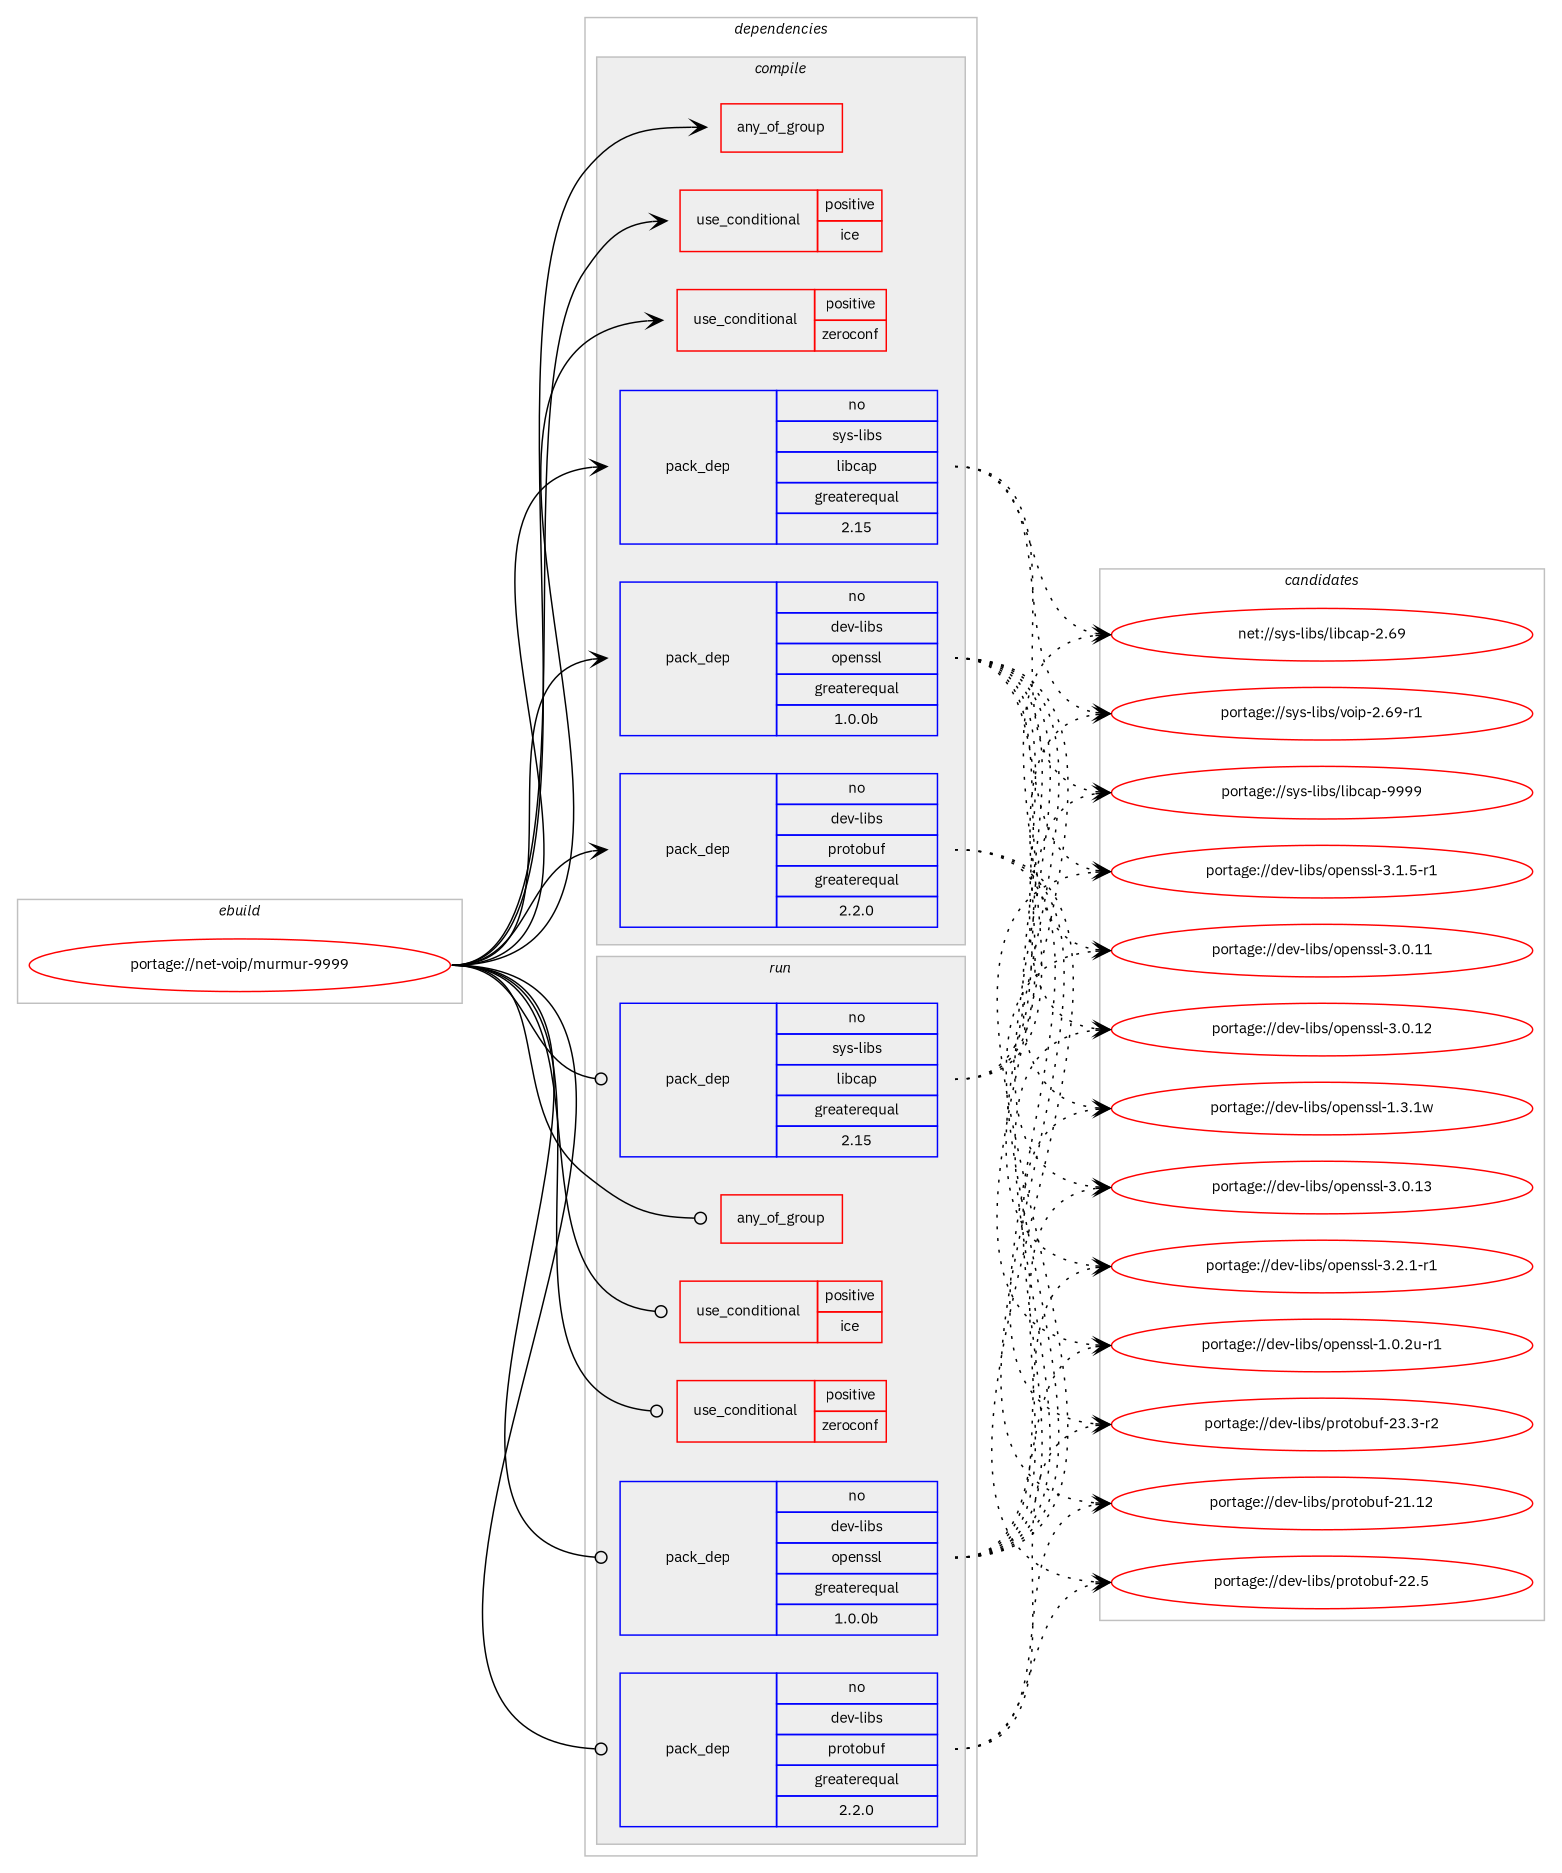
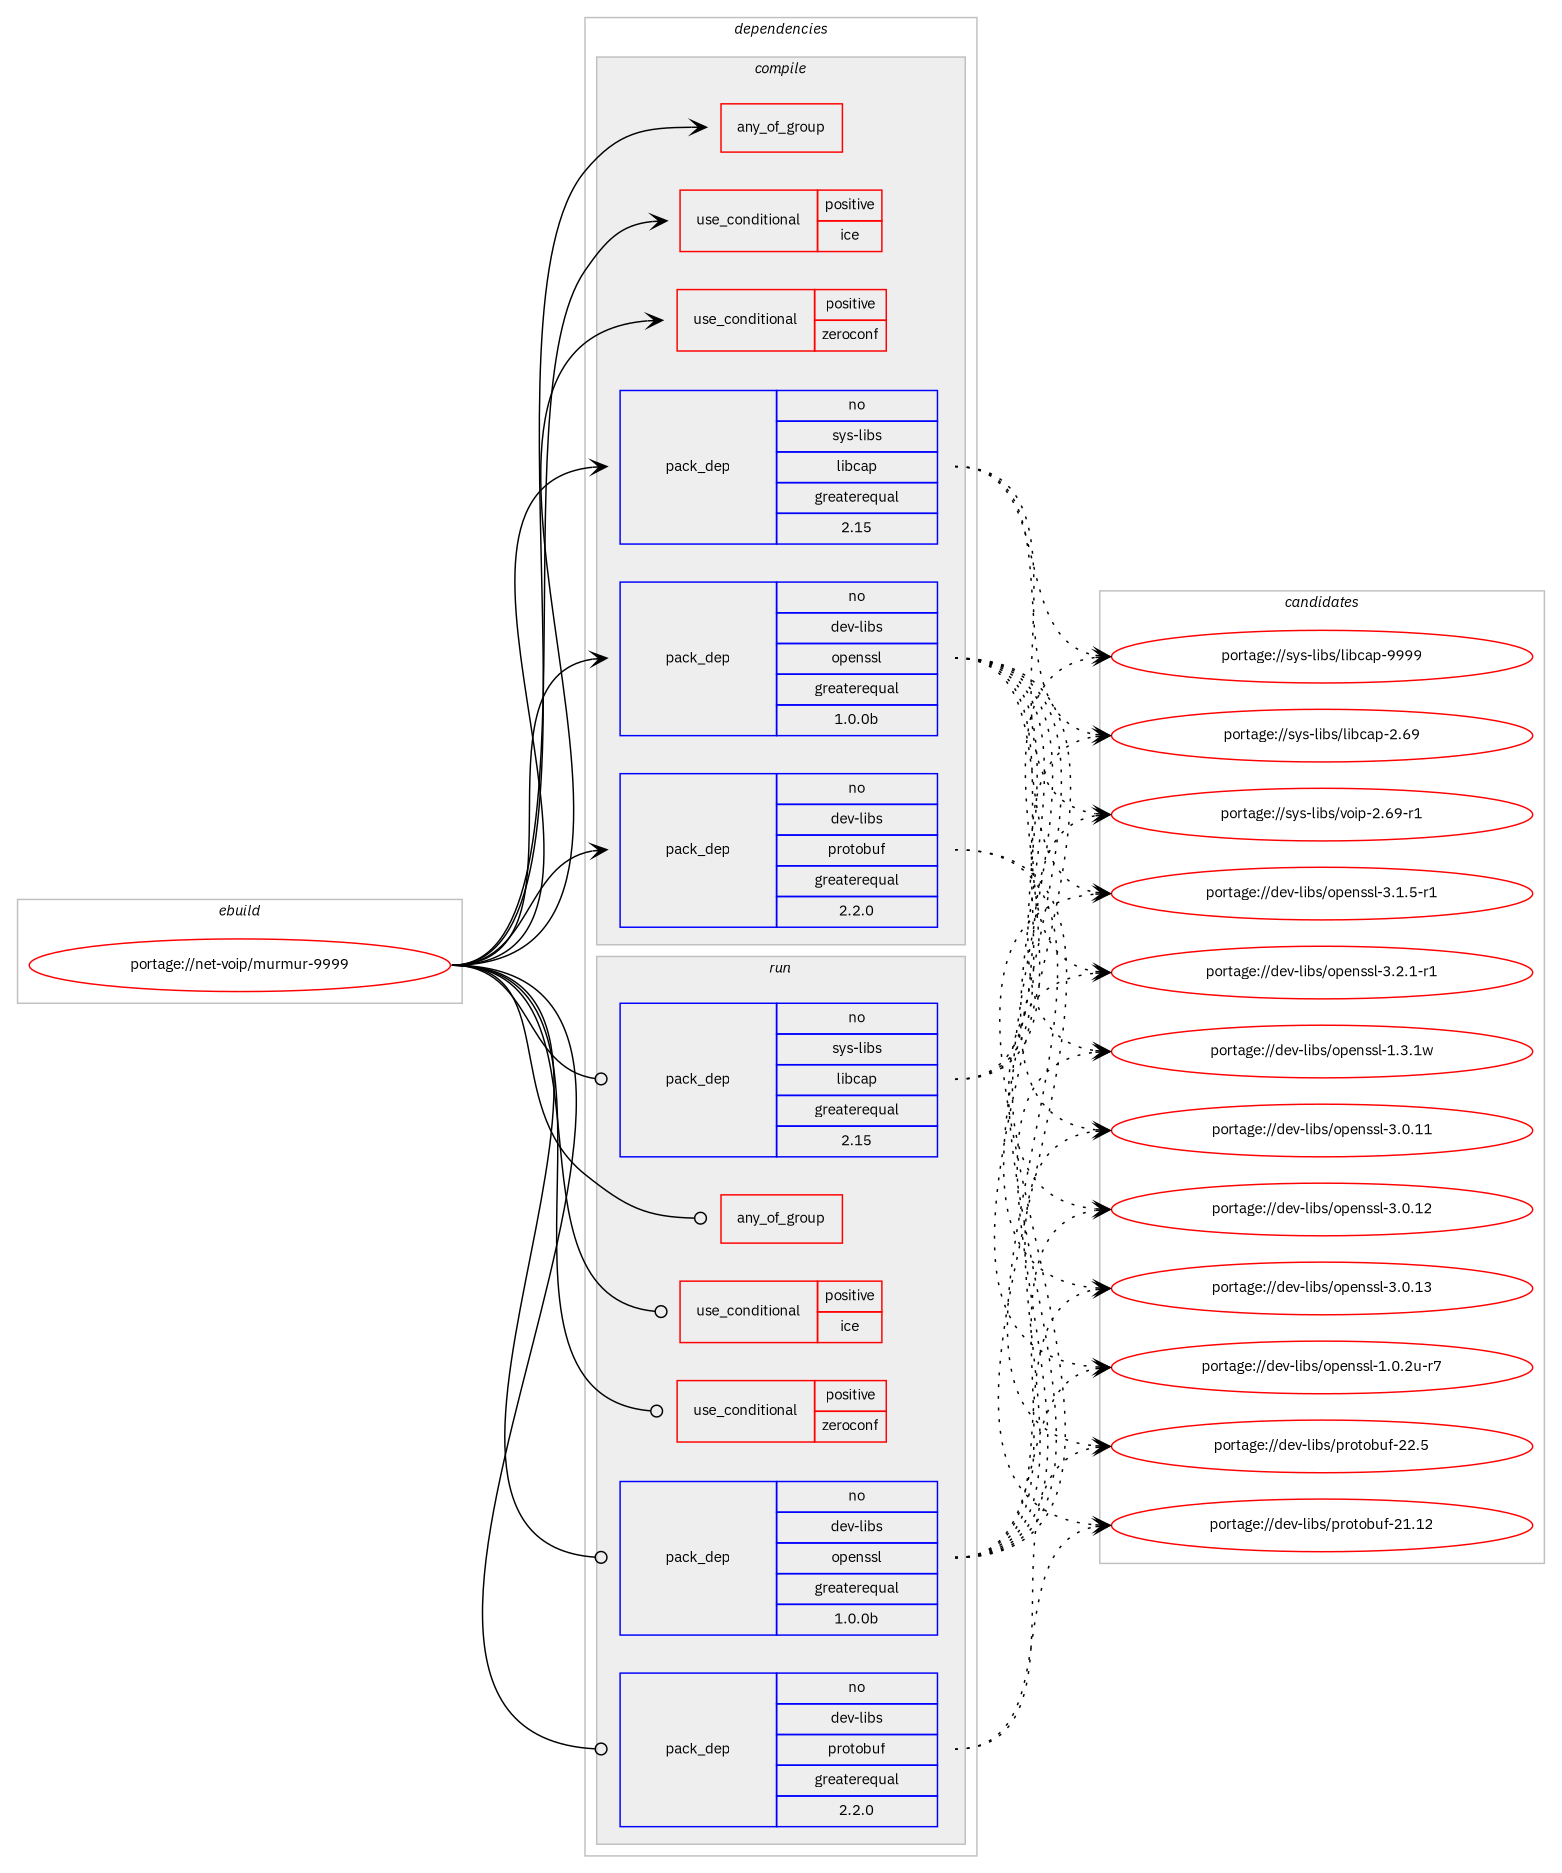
(1322, 635) -> (1322, 736)
(1322, 1346) -> (1322, 1367)
(1322, 1424) -> none
